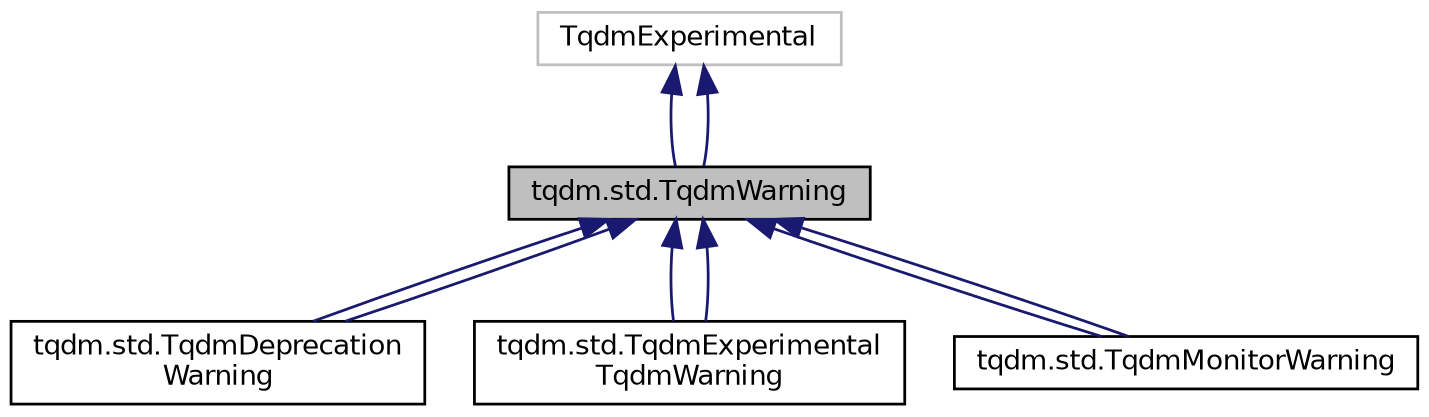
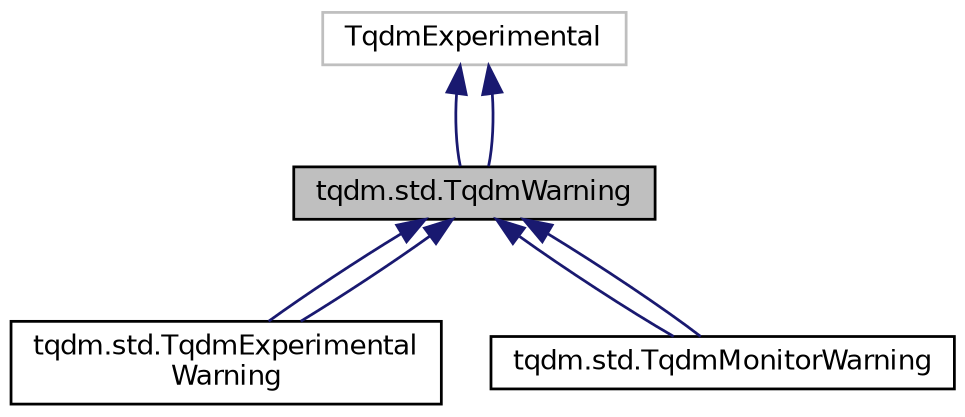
(218, 363) -> none
(690, 363) -> (226, 363)
